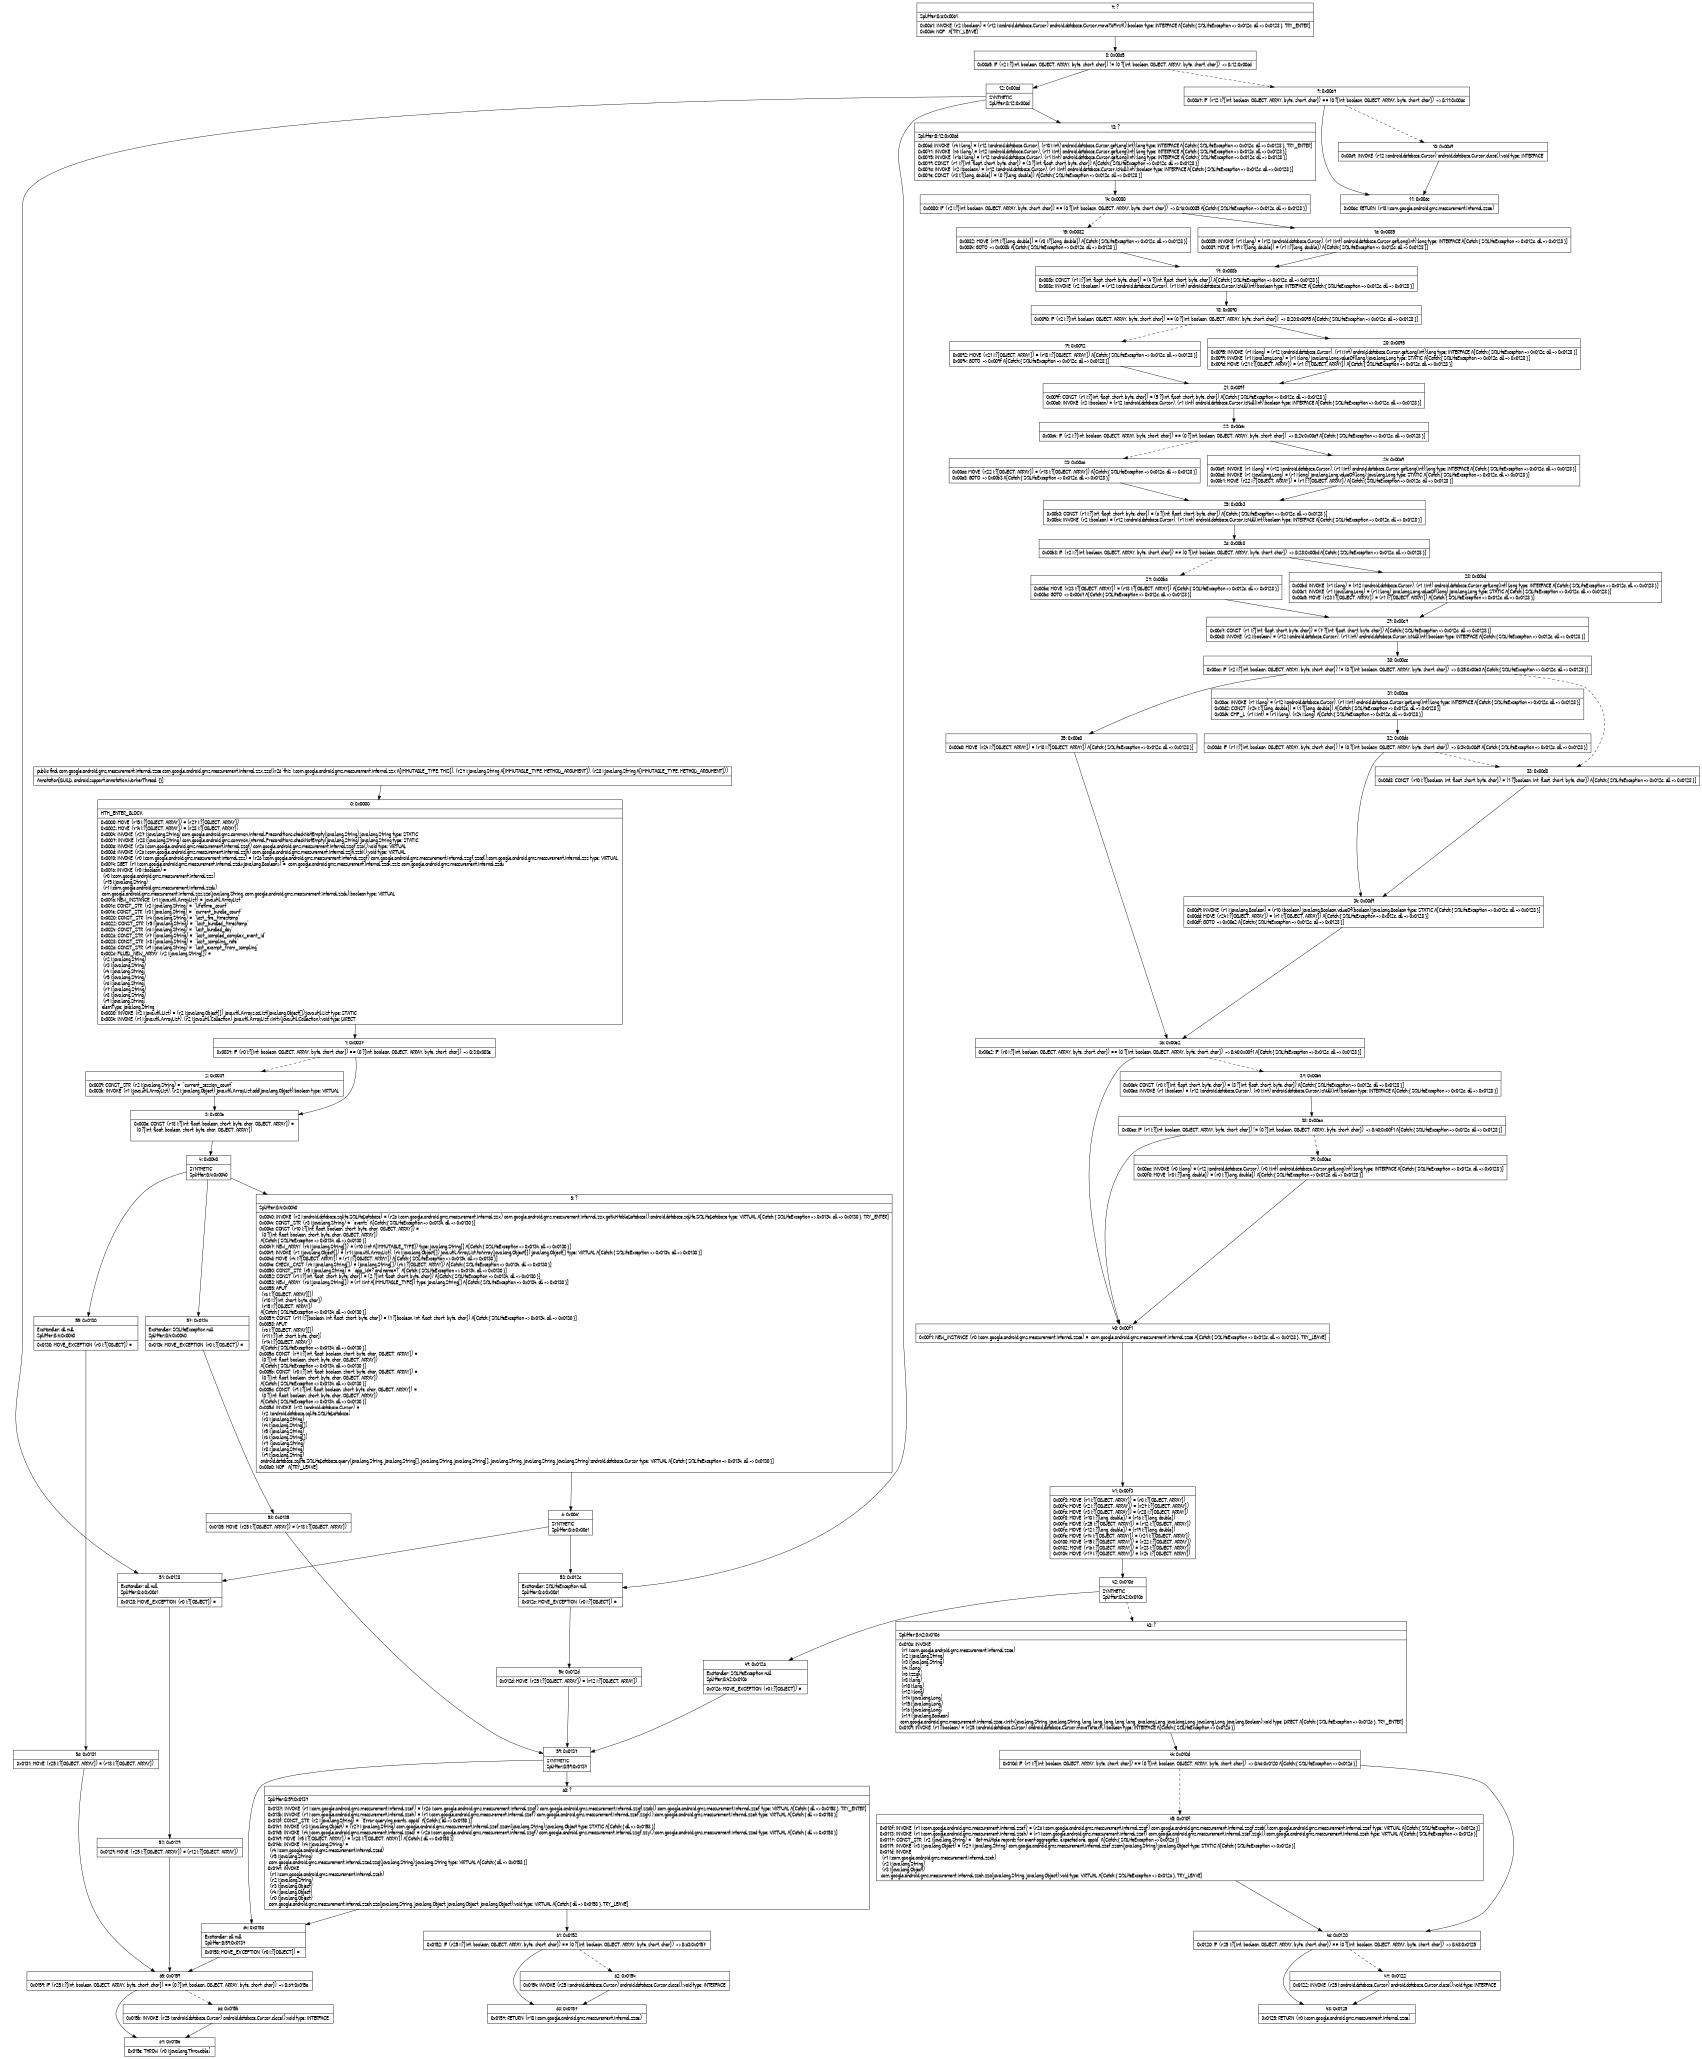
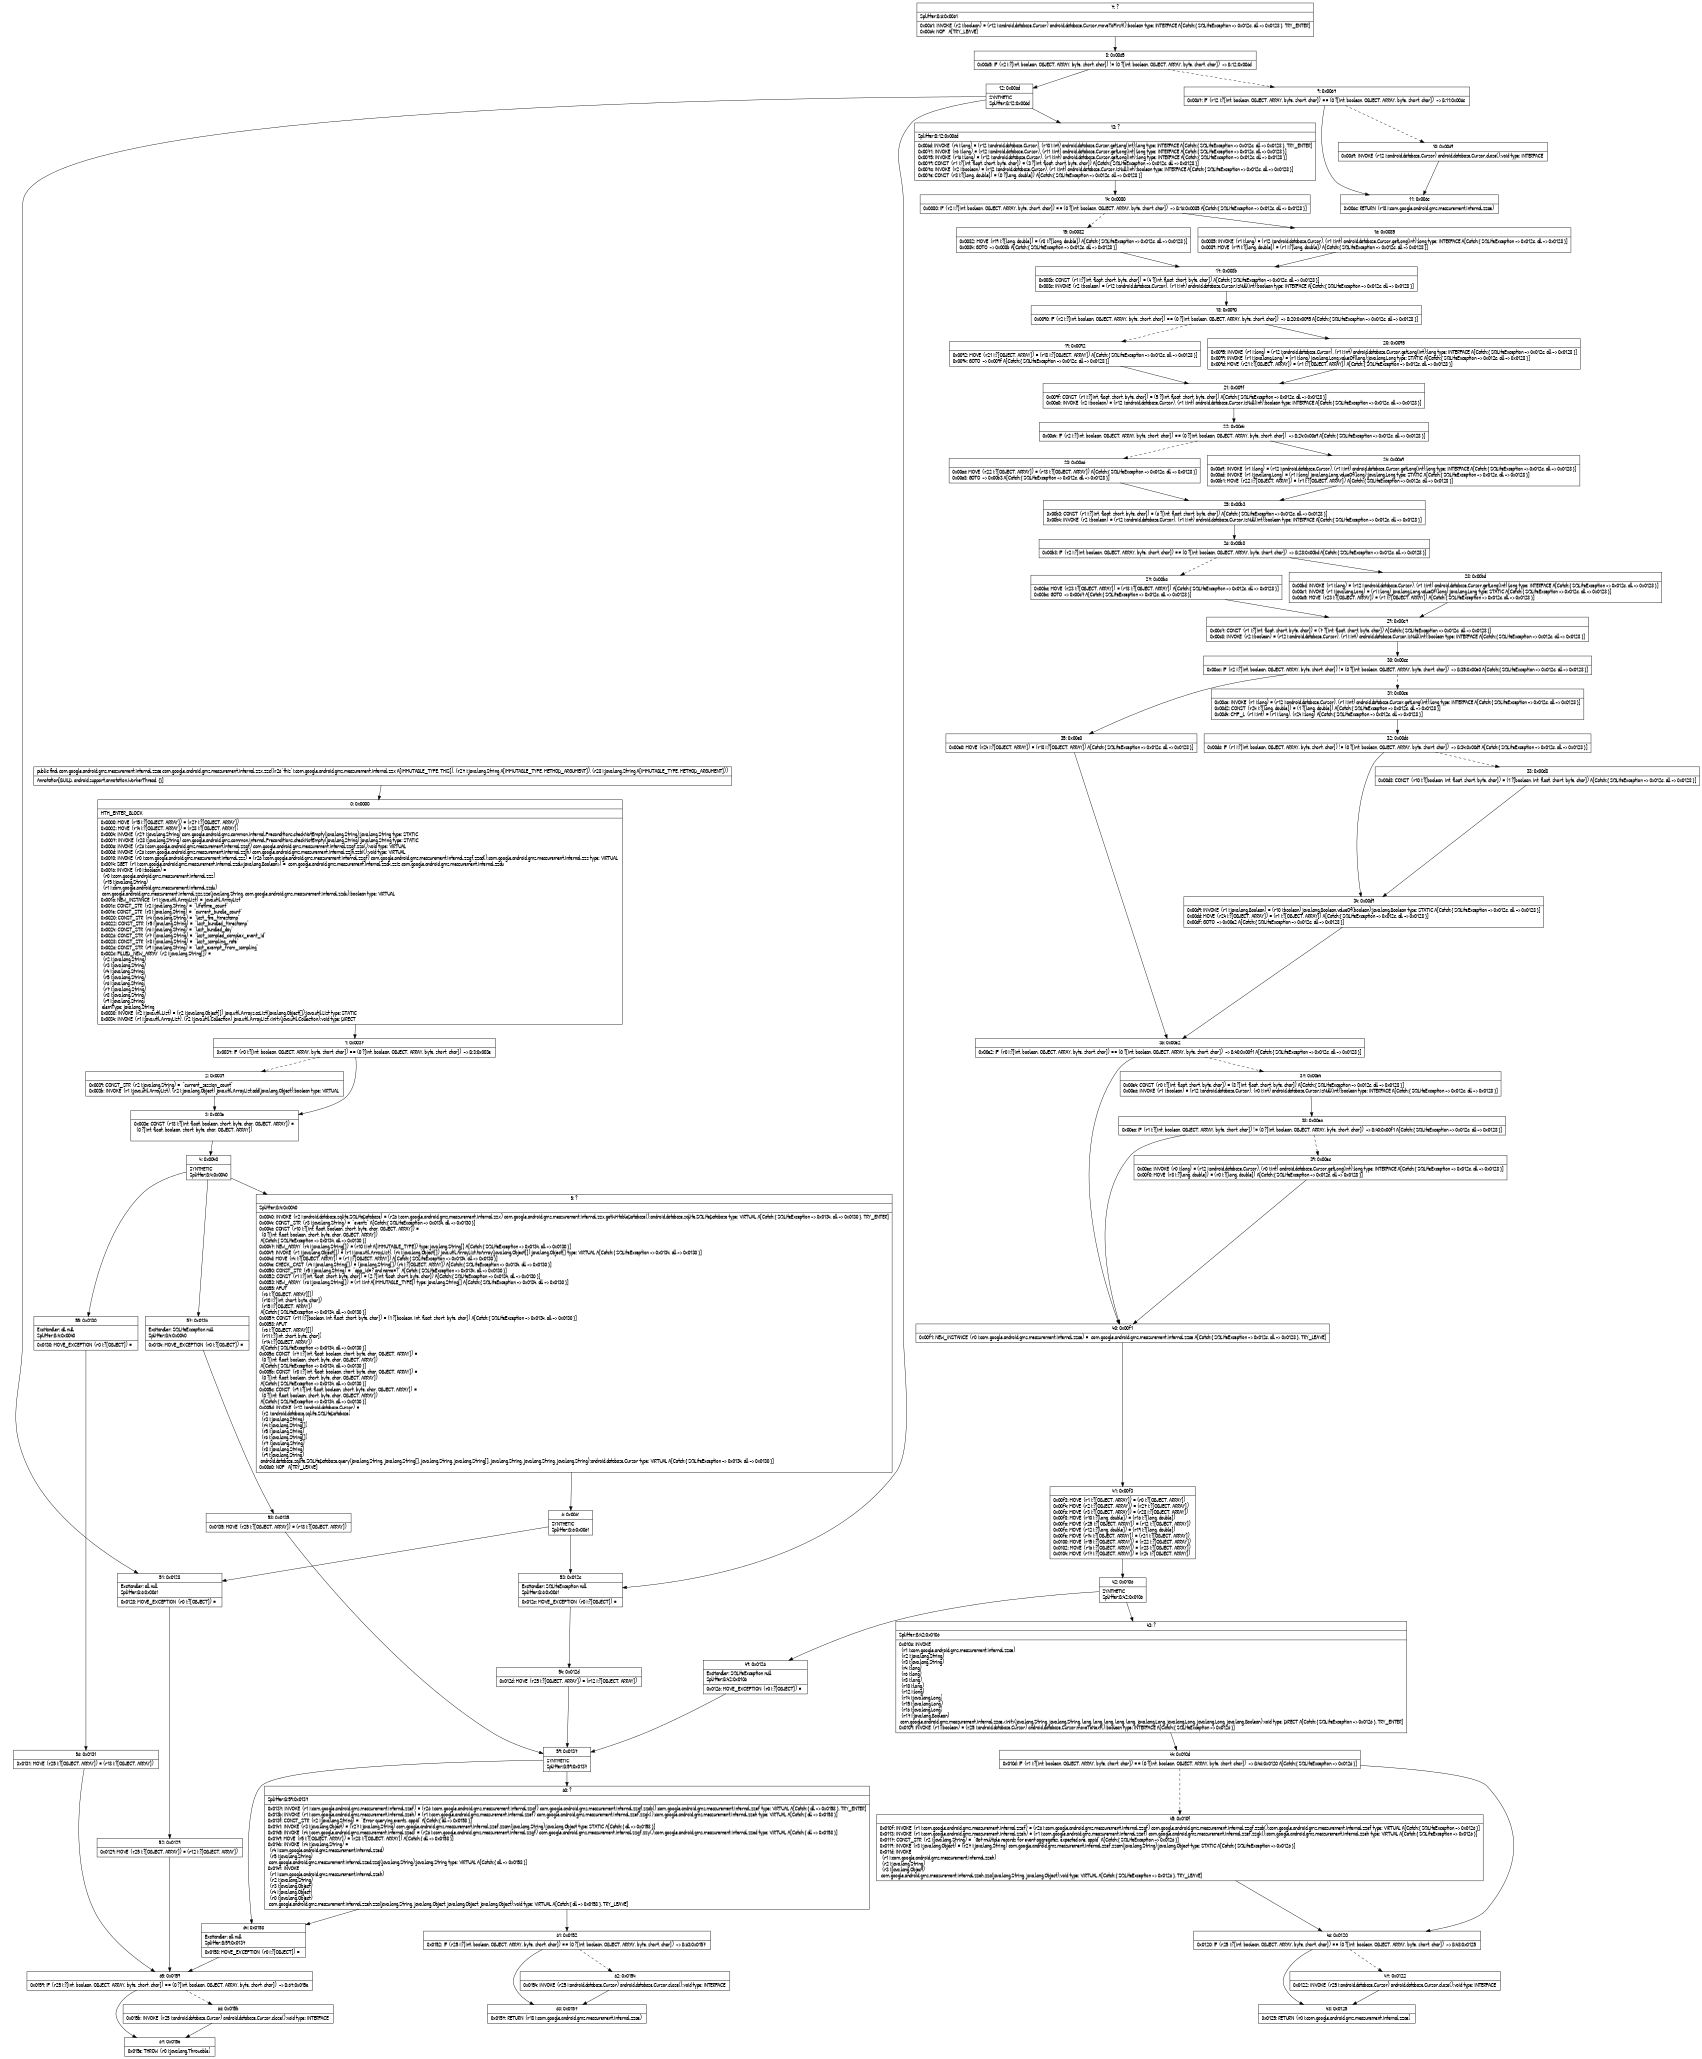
(1593, 695) -> (1398, 680)
(1129, 1610) -> (1129, 1610)
(911, 1674) -> (911, 1674)
